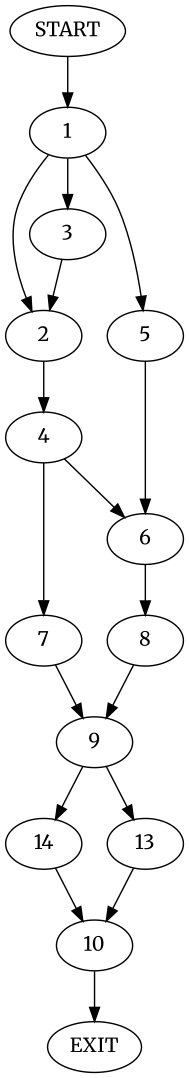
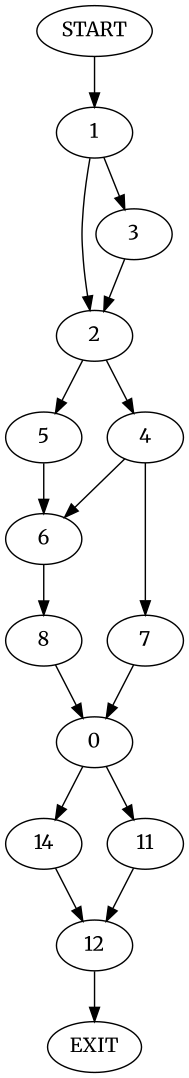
(124, 222) -> (72, 380)
(95, 742) -> (95, 742)
(145, 844) -> (145, 844)
(95, 945) -> (95, 945)
